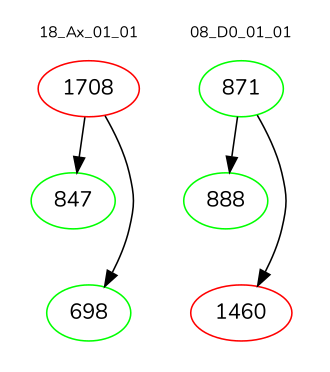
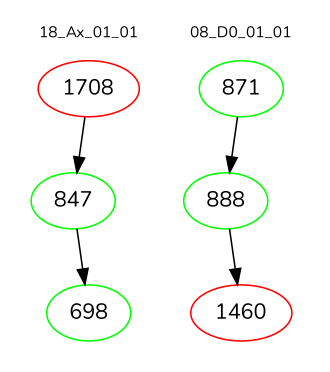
(133, 193) -> (80, 249)
(285, 193) -> (232, 249)
